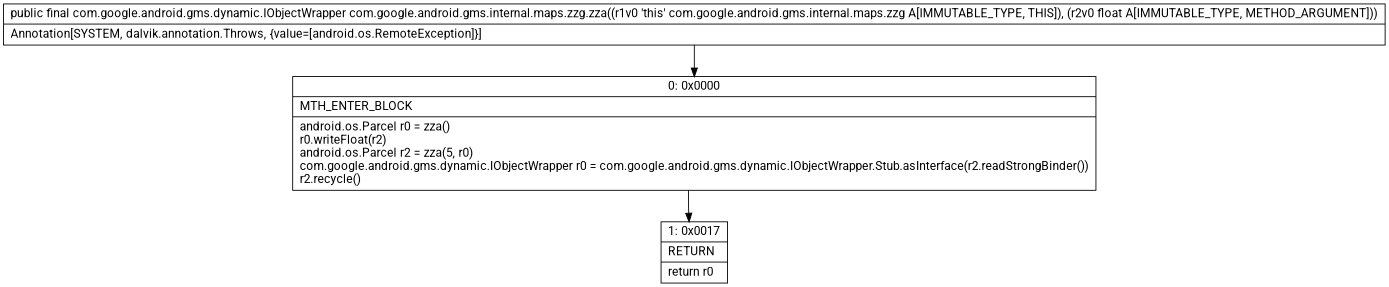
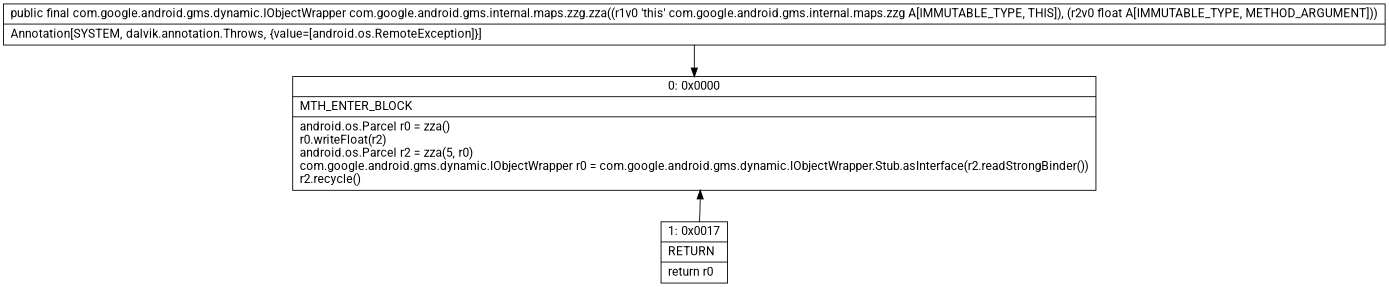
(688, 202) -> (700, 211)
